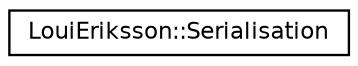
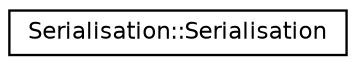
(179, 33) -> (178, 33)
